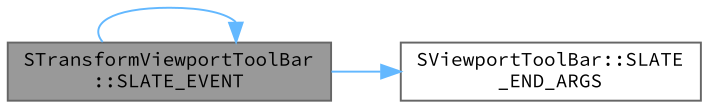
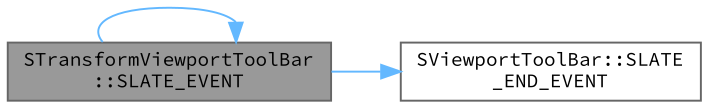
(551, 72) -> (551, 72)
